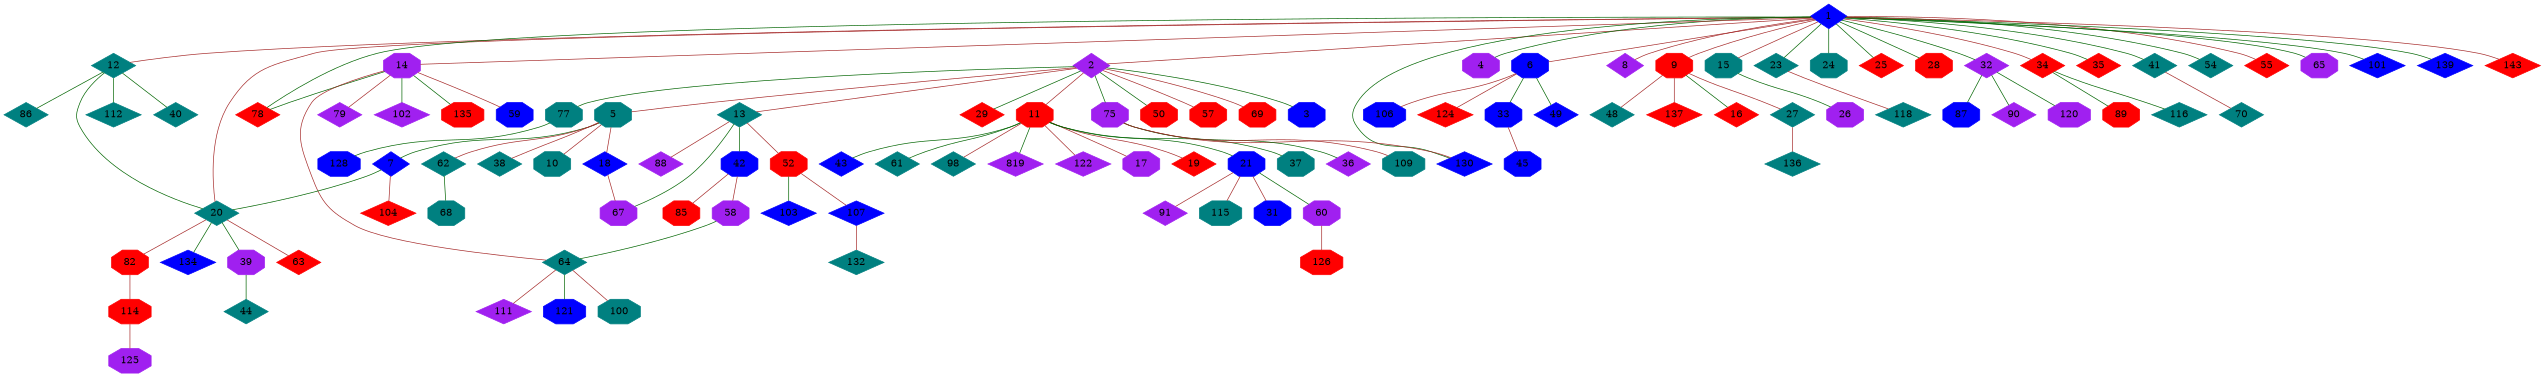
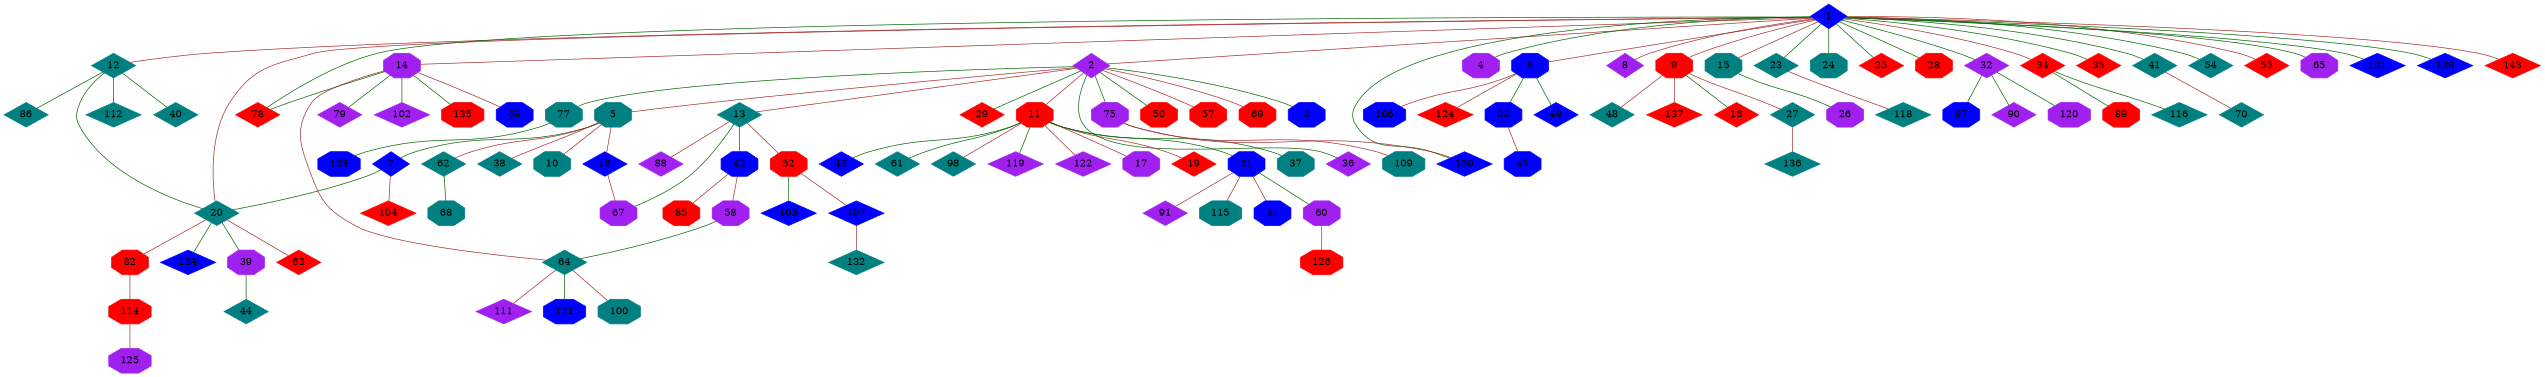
(369, 91) -> (369, 91)
(1231, 140) -> (1182, 149)
(1016, 164) -> (1016, 164)
